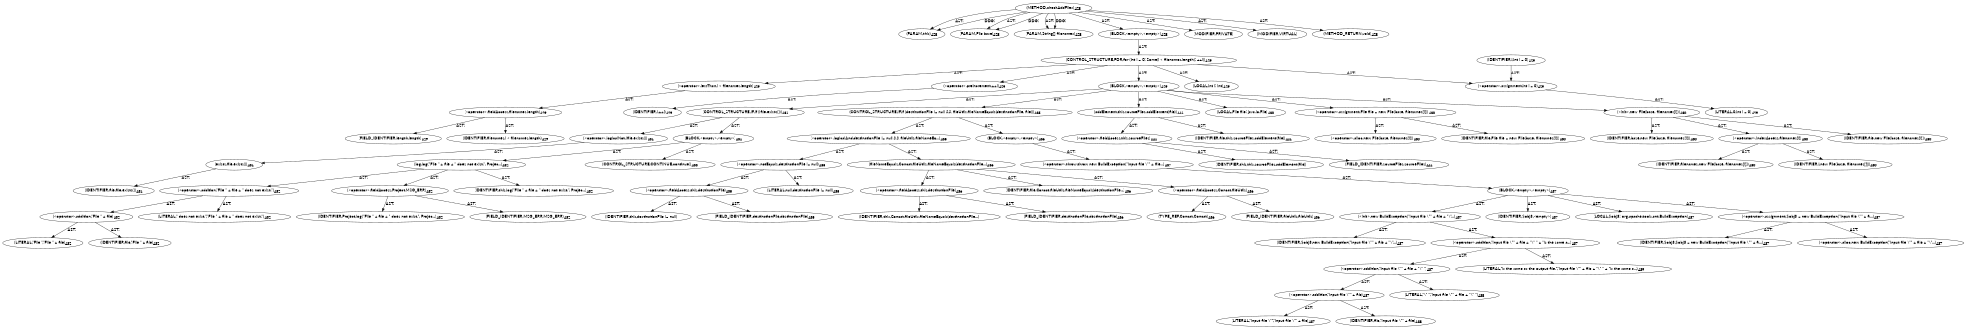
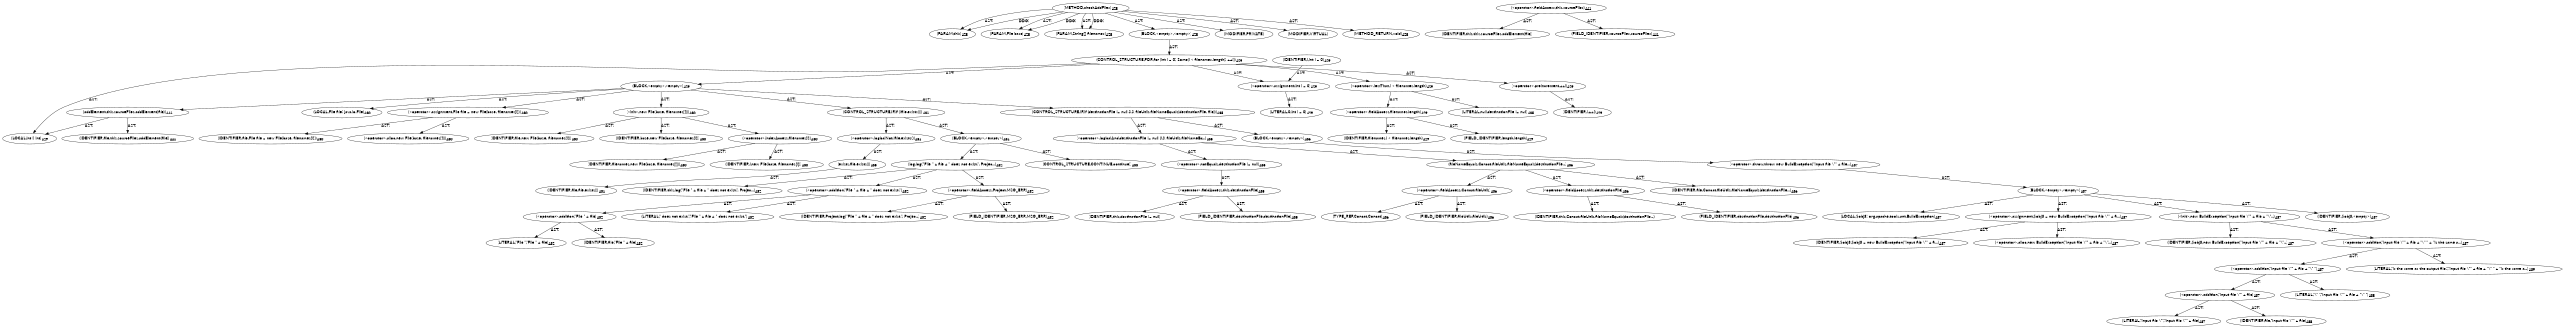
(1129, 124) -> (79, 126)
(251, 164) -> (874, 164)
(791, 177) -> (1444, 99)
